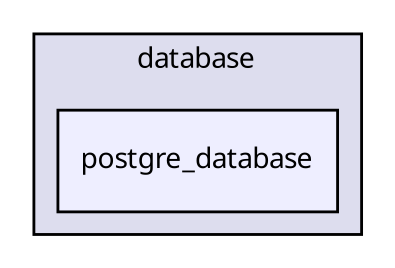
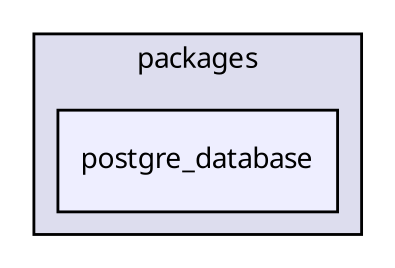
(198, 61) -> (198, 61)
